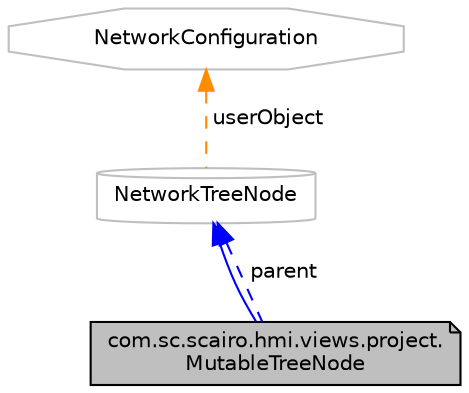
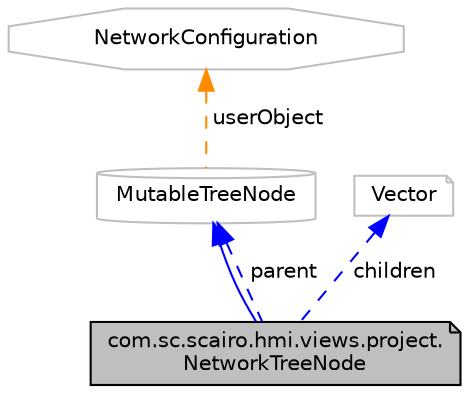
(206, 196) -> (206, 196)
none -> (404, 196)
(276, 353) -> (276, 353)
